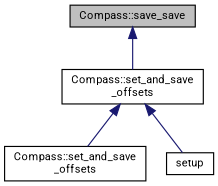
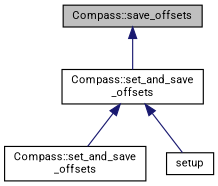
(133, 16) -> (133, 16)
